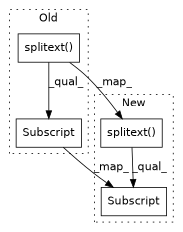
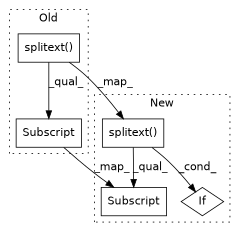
none -> (202, 202)
